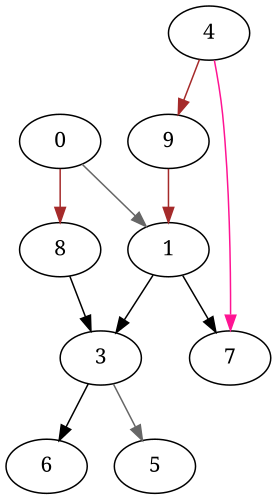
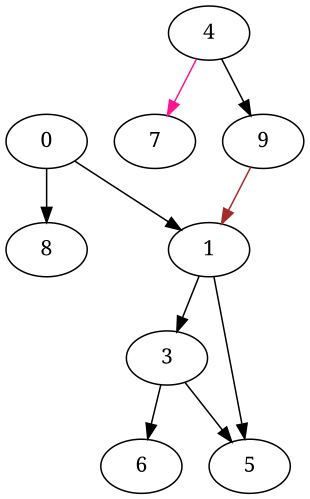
(192, 80) -> (233, 81)
(60, 188) -> (47, 188)
(109, 190) -> (122, 192)
(78, 297) -> none
(195, 297) -> (228, 350)
(124, 405) -> (204, 406)
